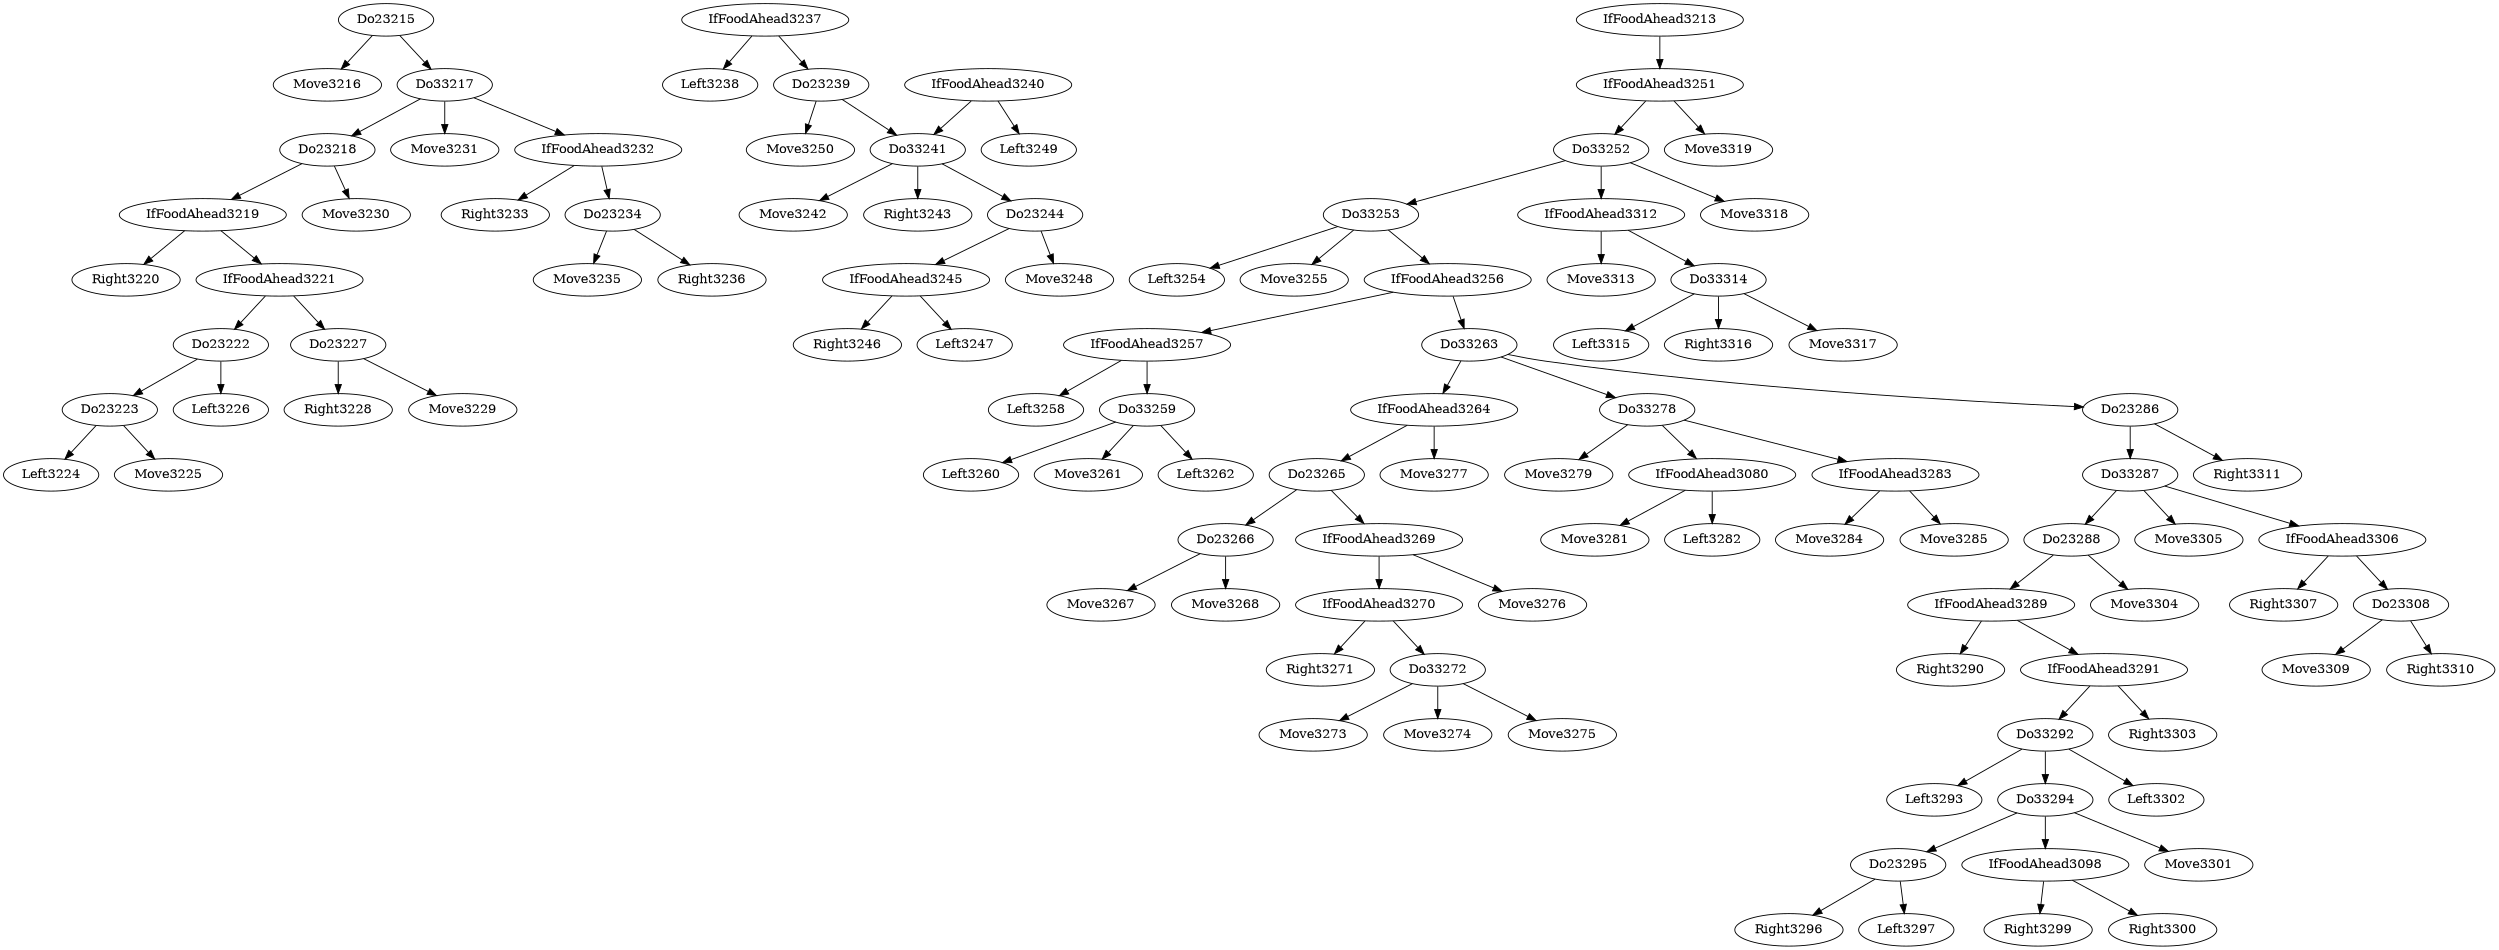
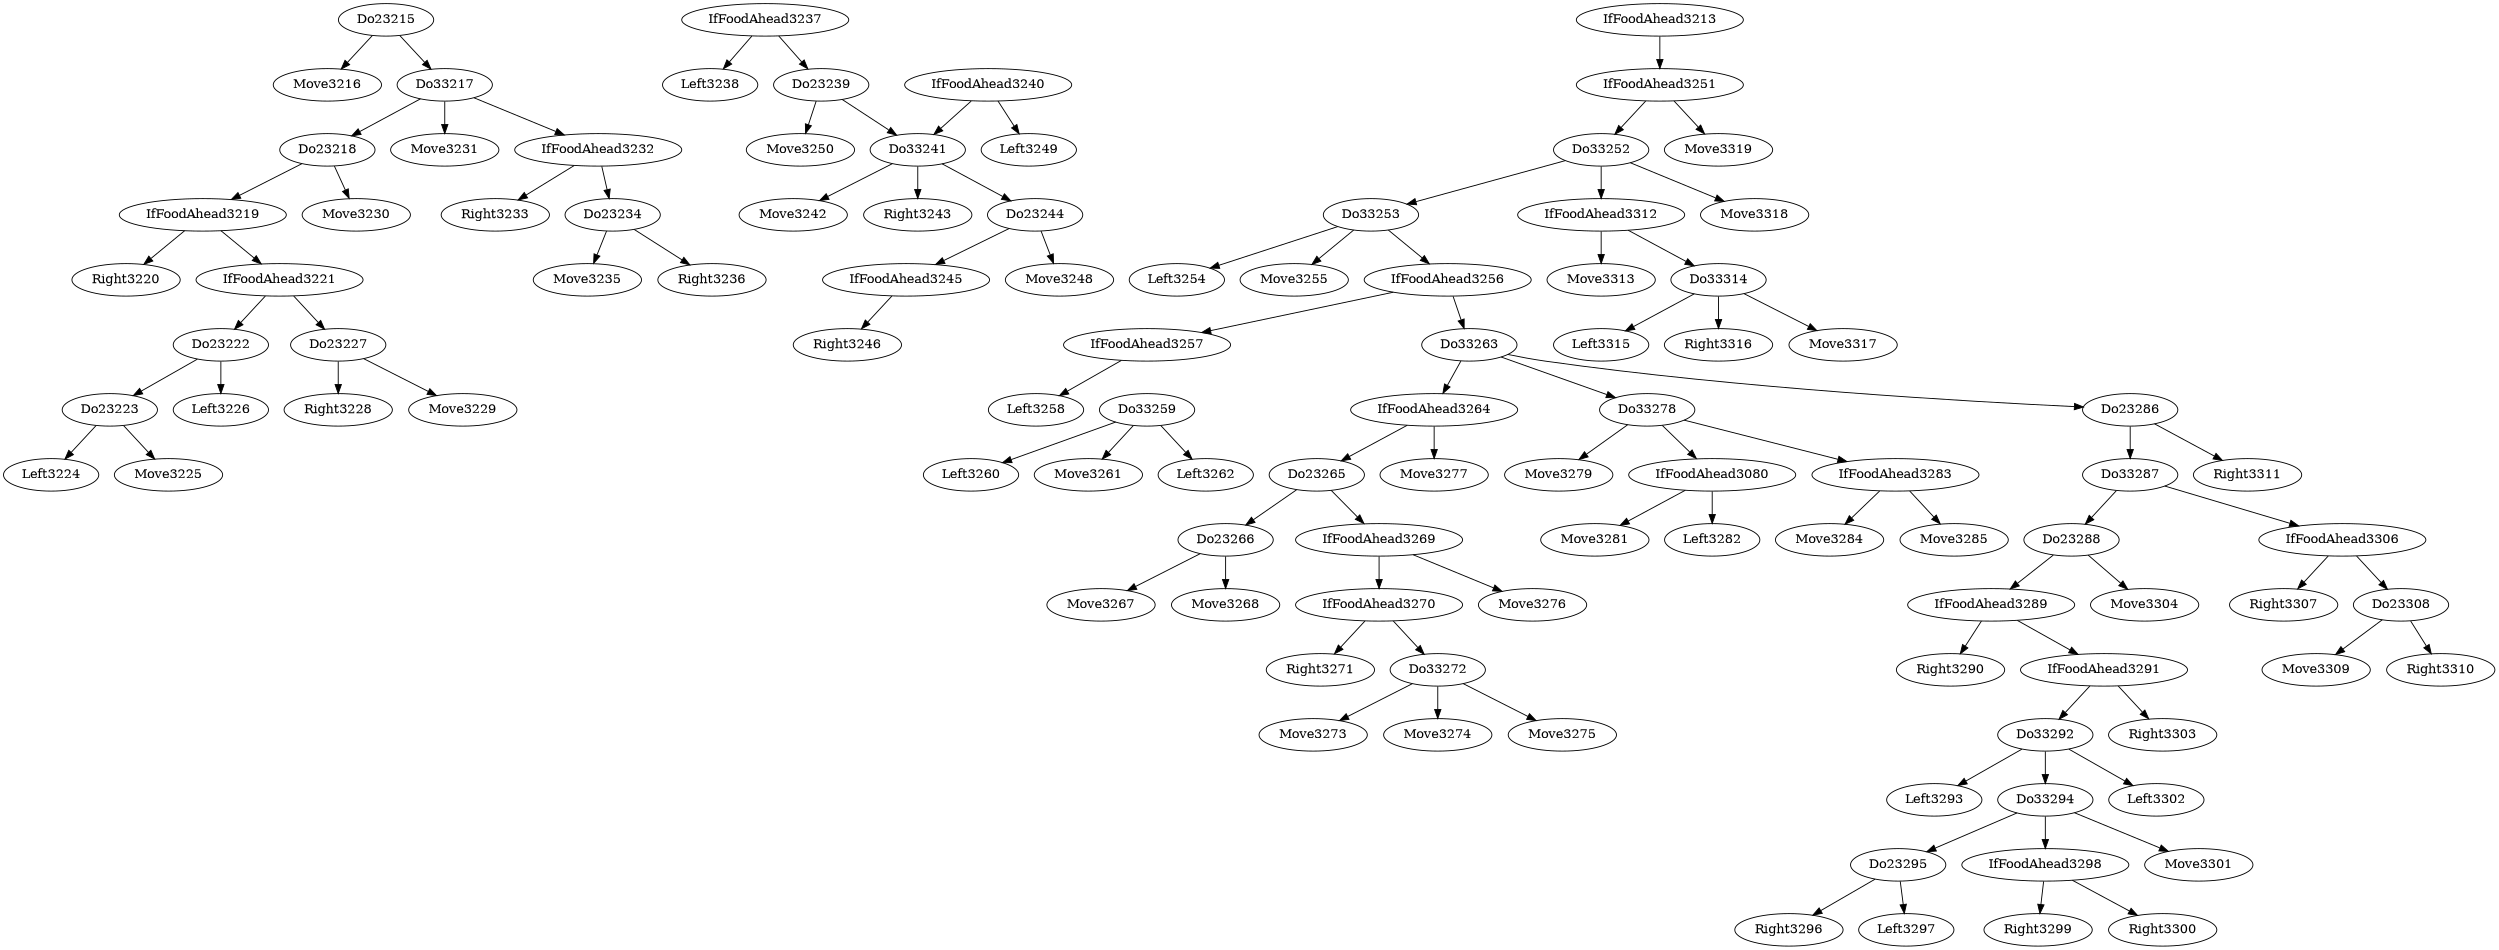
(965, 345) -> none
(1147, 373) -> none
(2189, 540) -> none
(2045, 865) -> (2045, 865)
